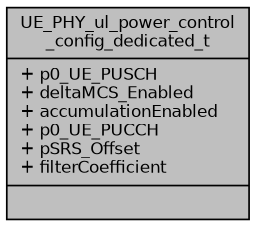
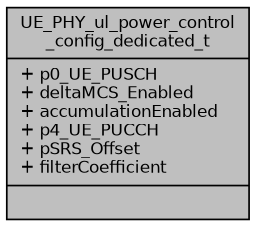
(90, 130) -> (90, 130)
